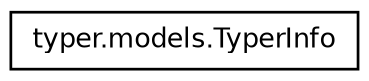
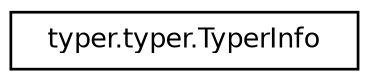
(184, 41) -> (184, 41)
